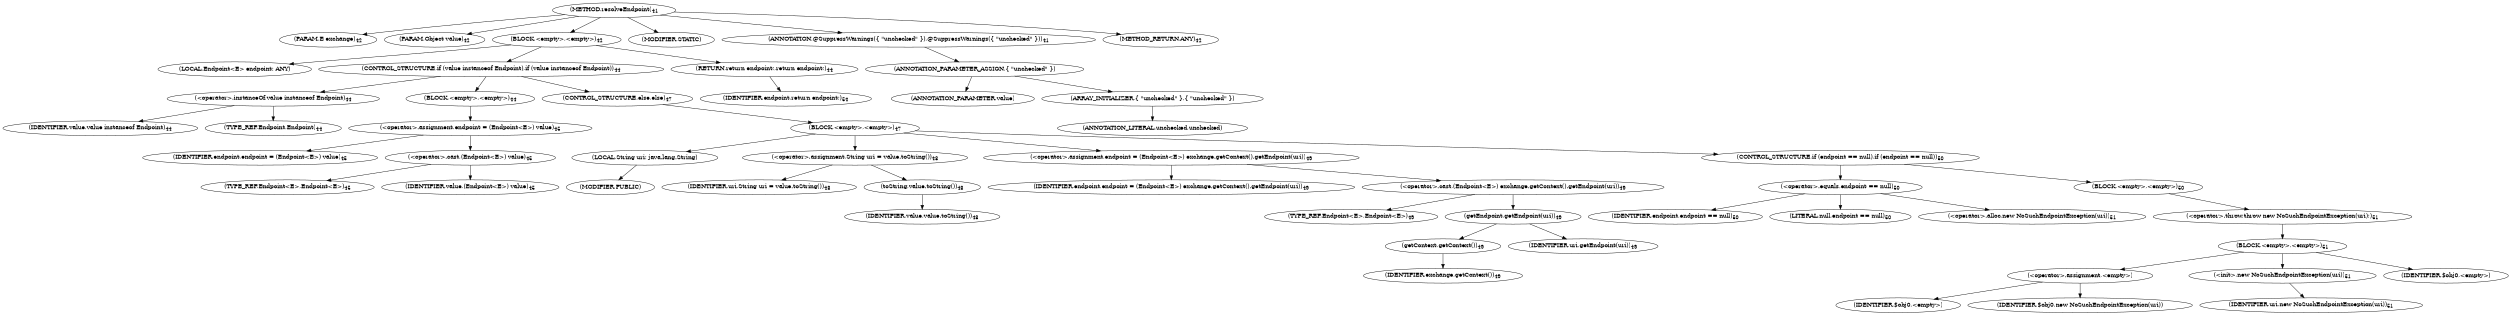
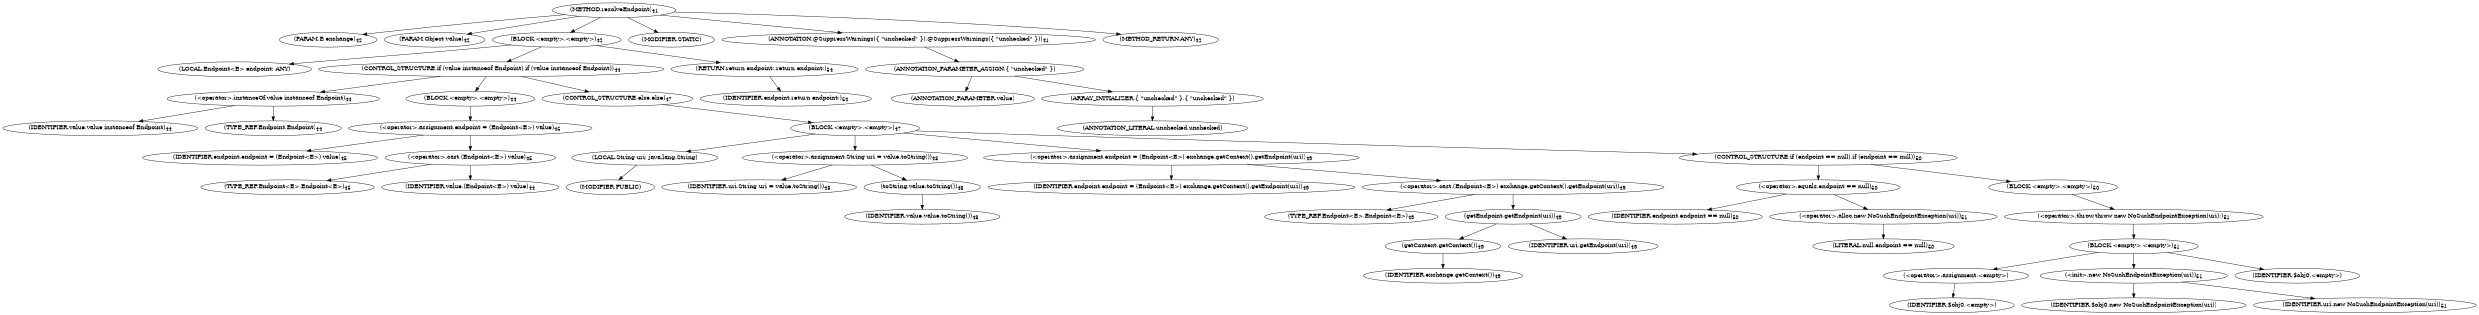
(830, 69) -> (830, 69)
(532, 187) -> (532, 187)
(1840, 200) -> (1883, 229)
(2080, 288) -> (2134, 288)
